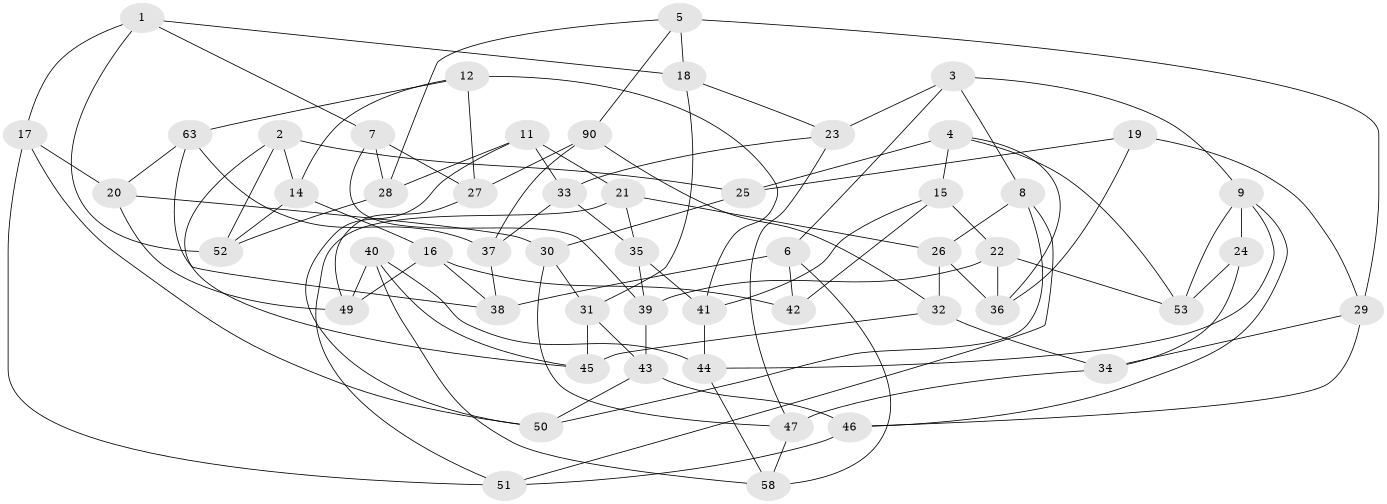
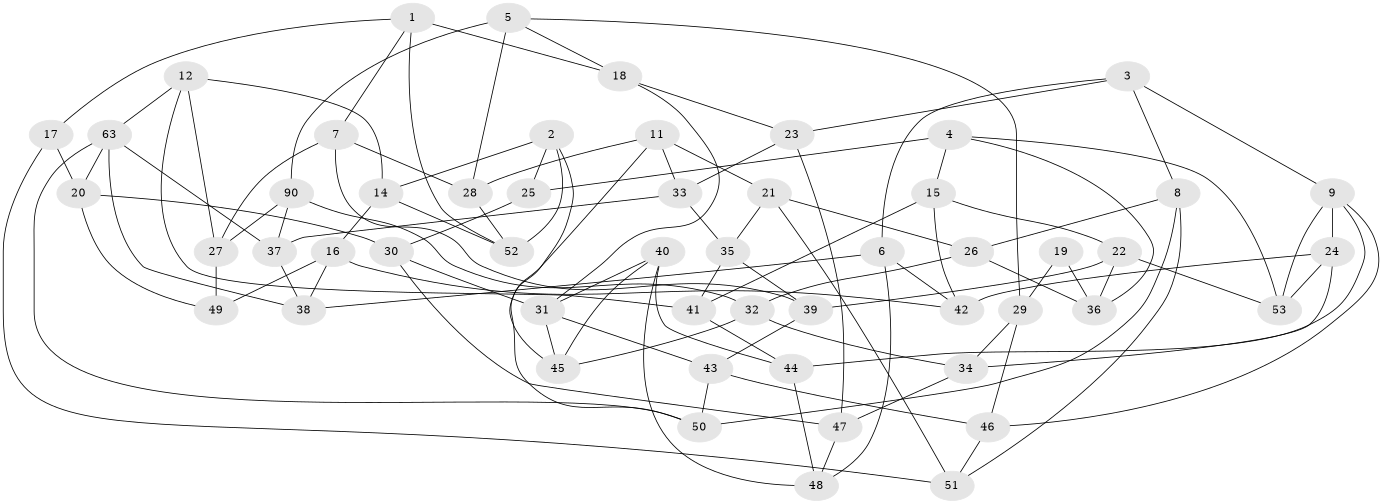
(939, 164) -> none
none -> (1135, 272)
(360, 281) -> (616, 275)
(244, 340) -> (246, 399)
(769, 486) -> (817, 486)
